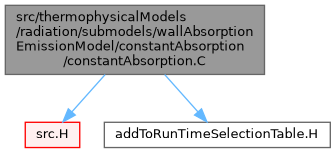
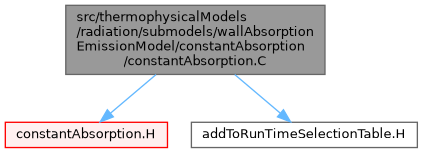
(53, 135) -> (86, 135)
